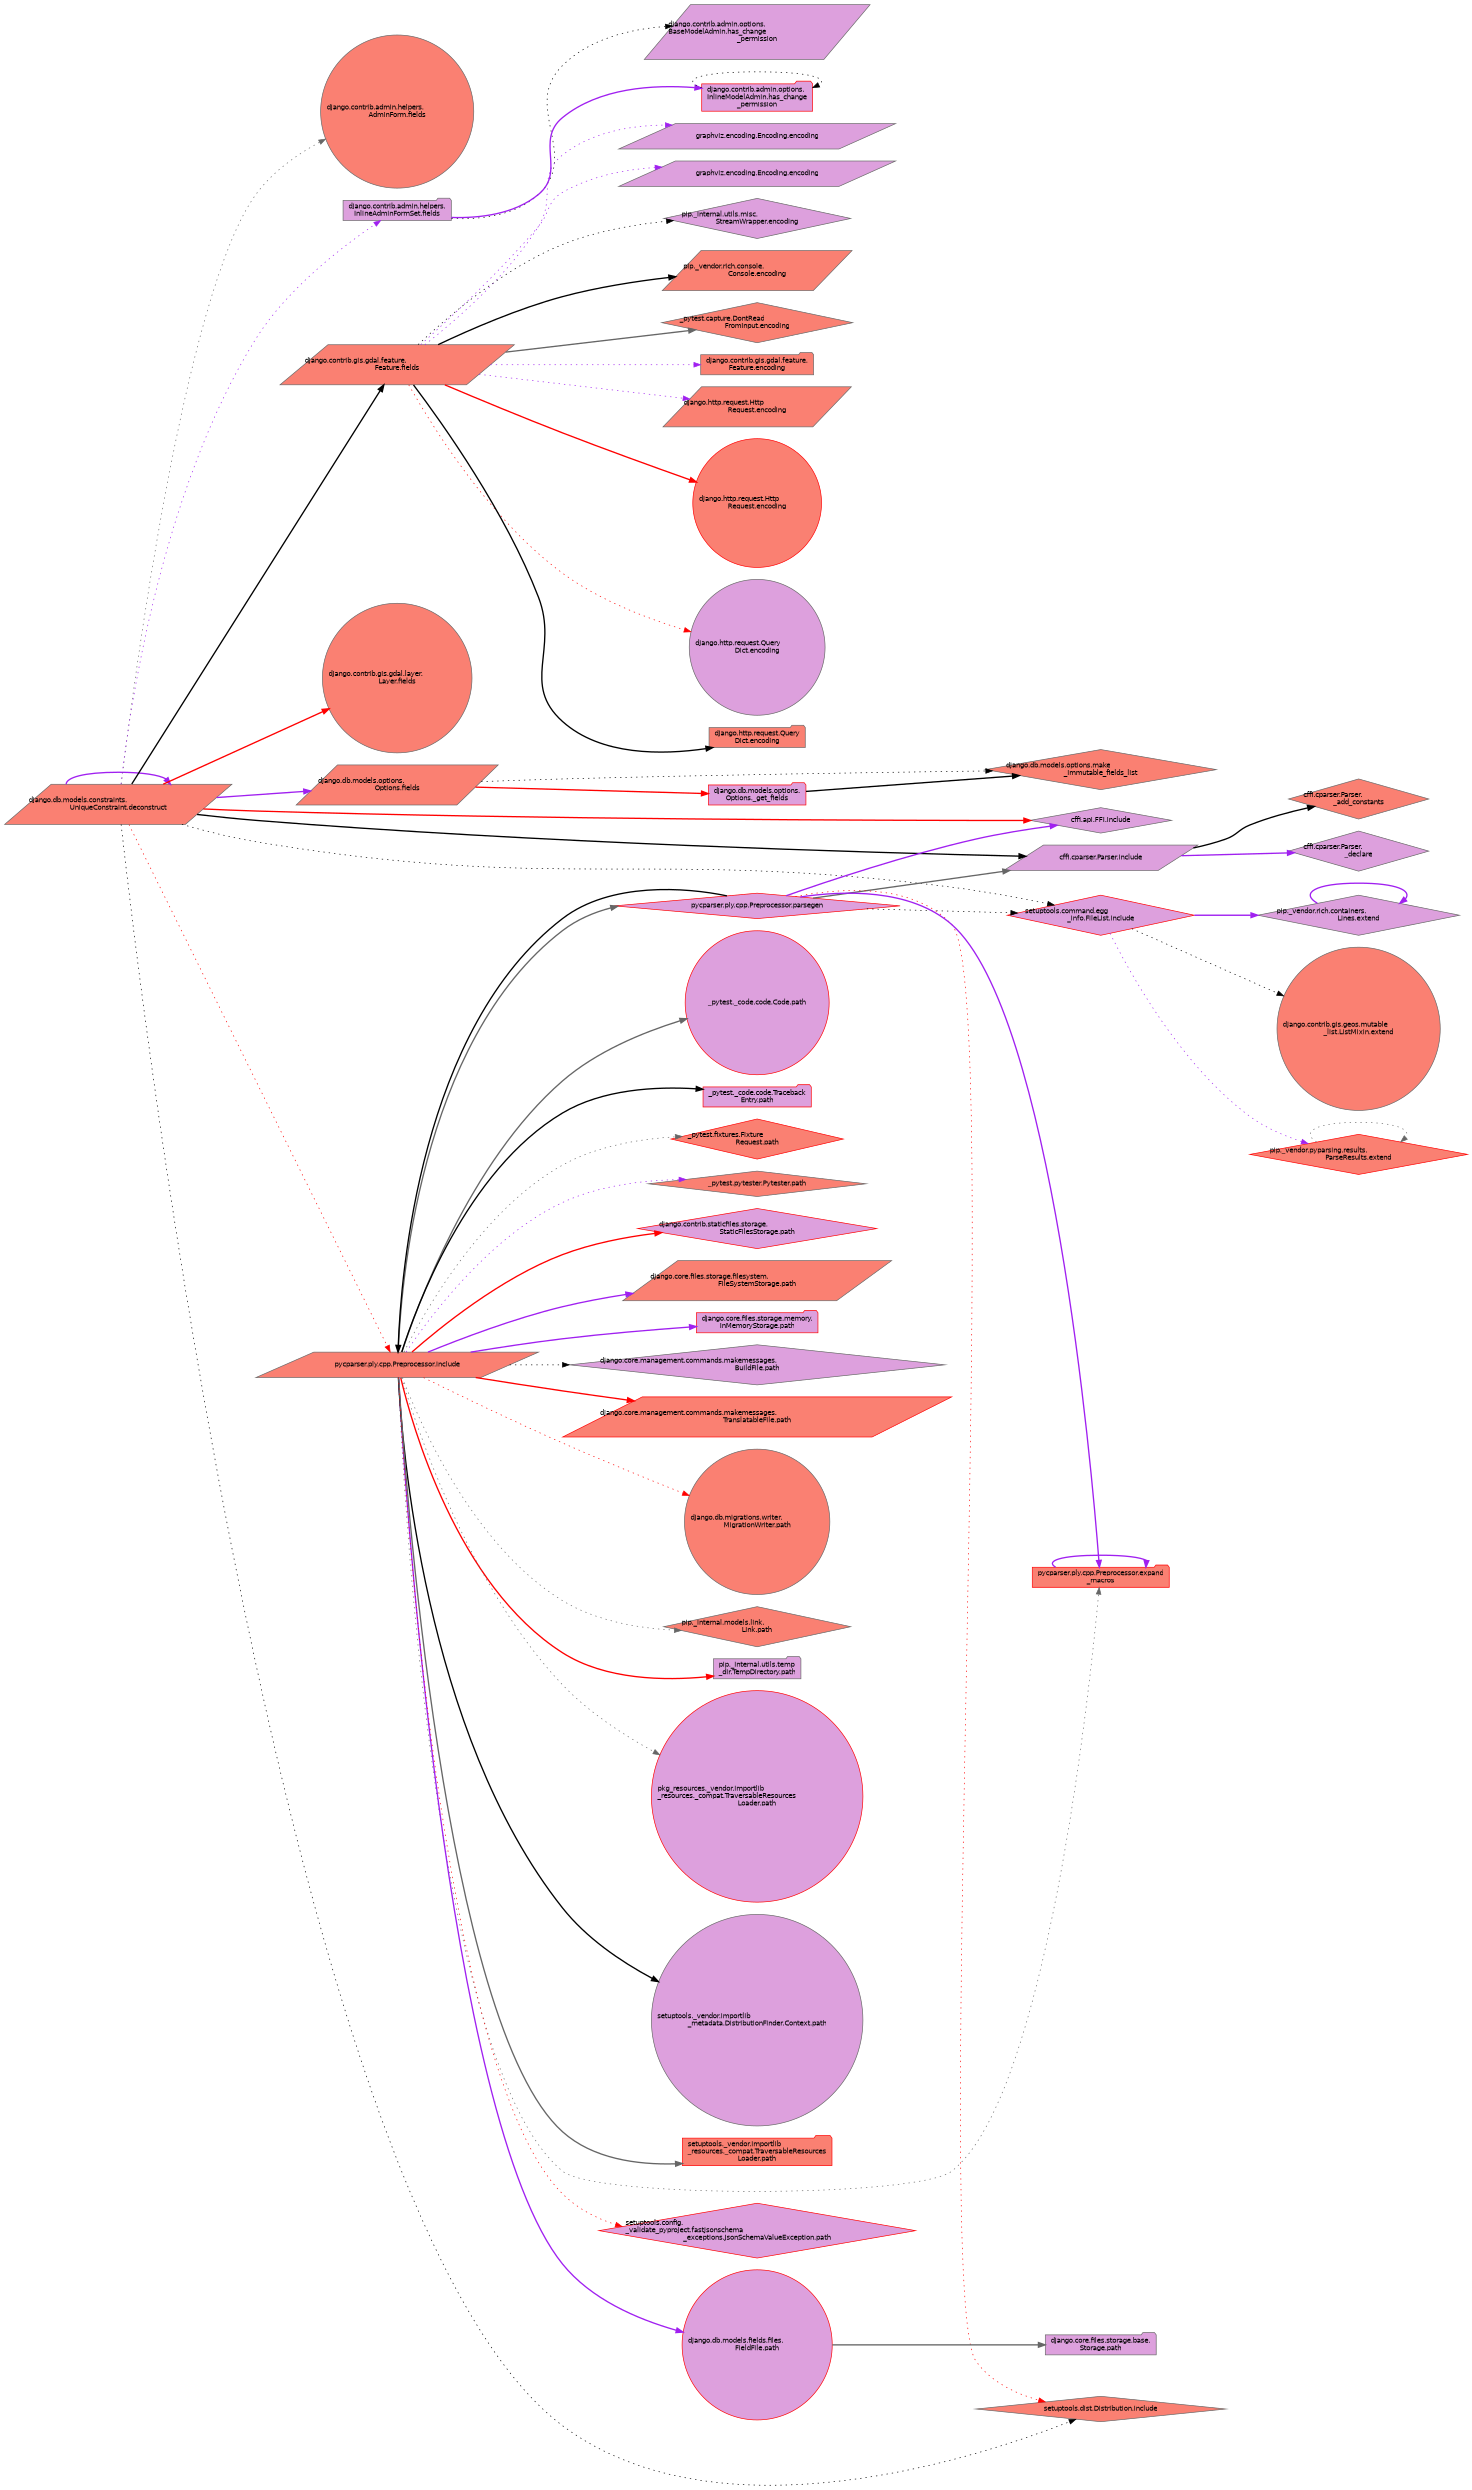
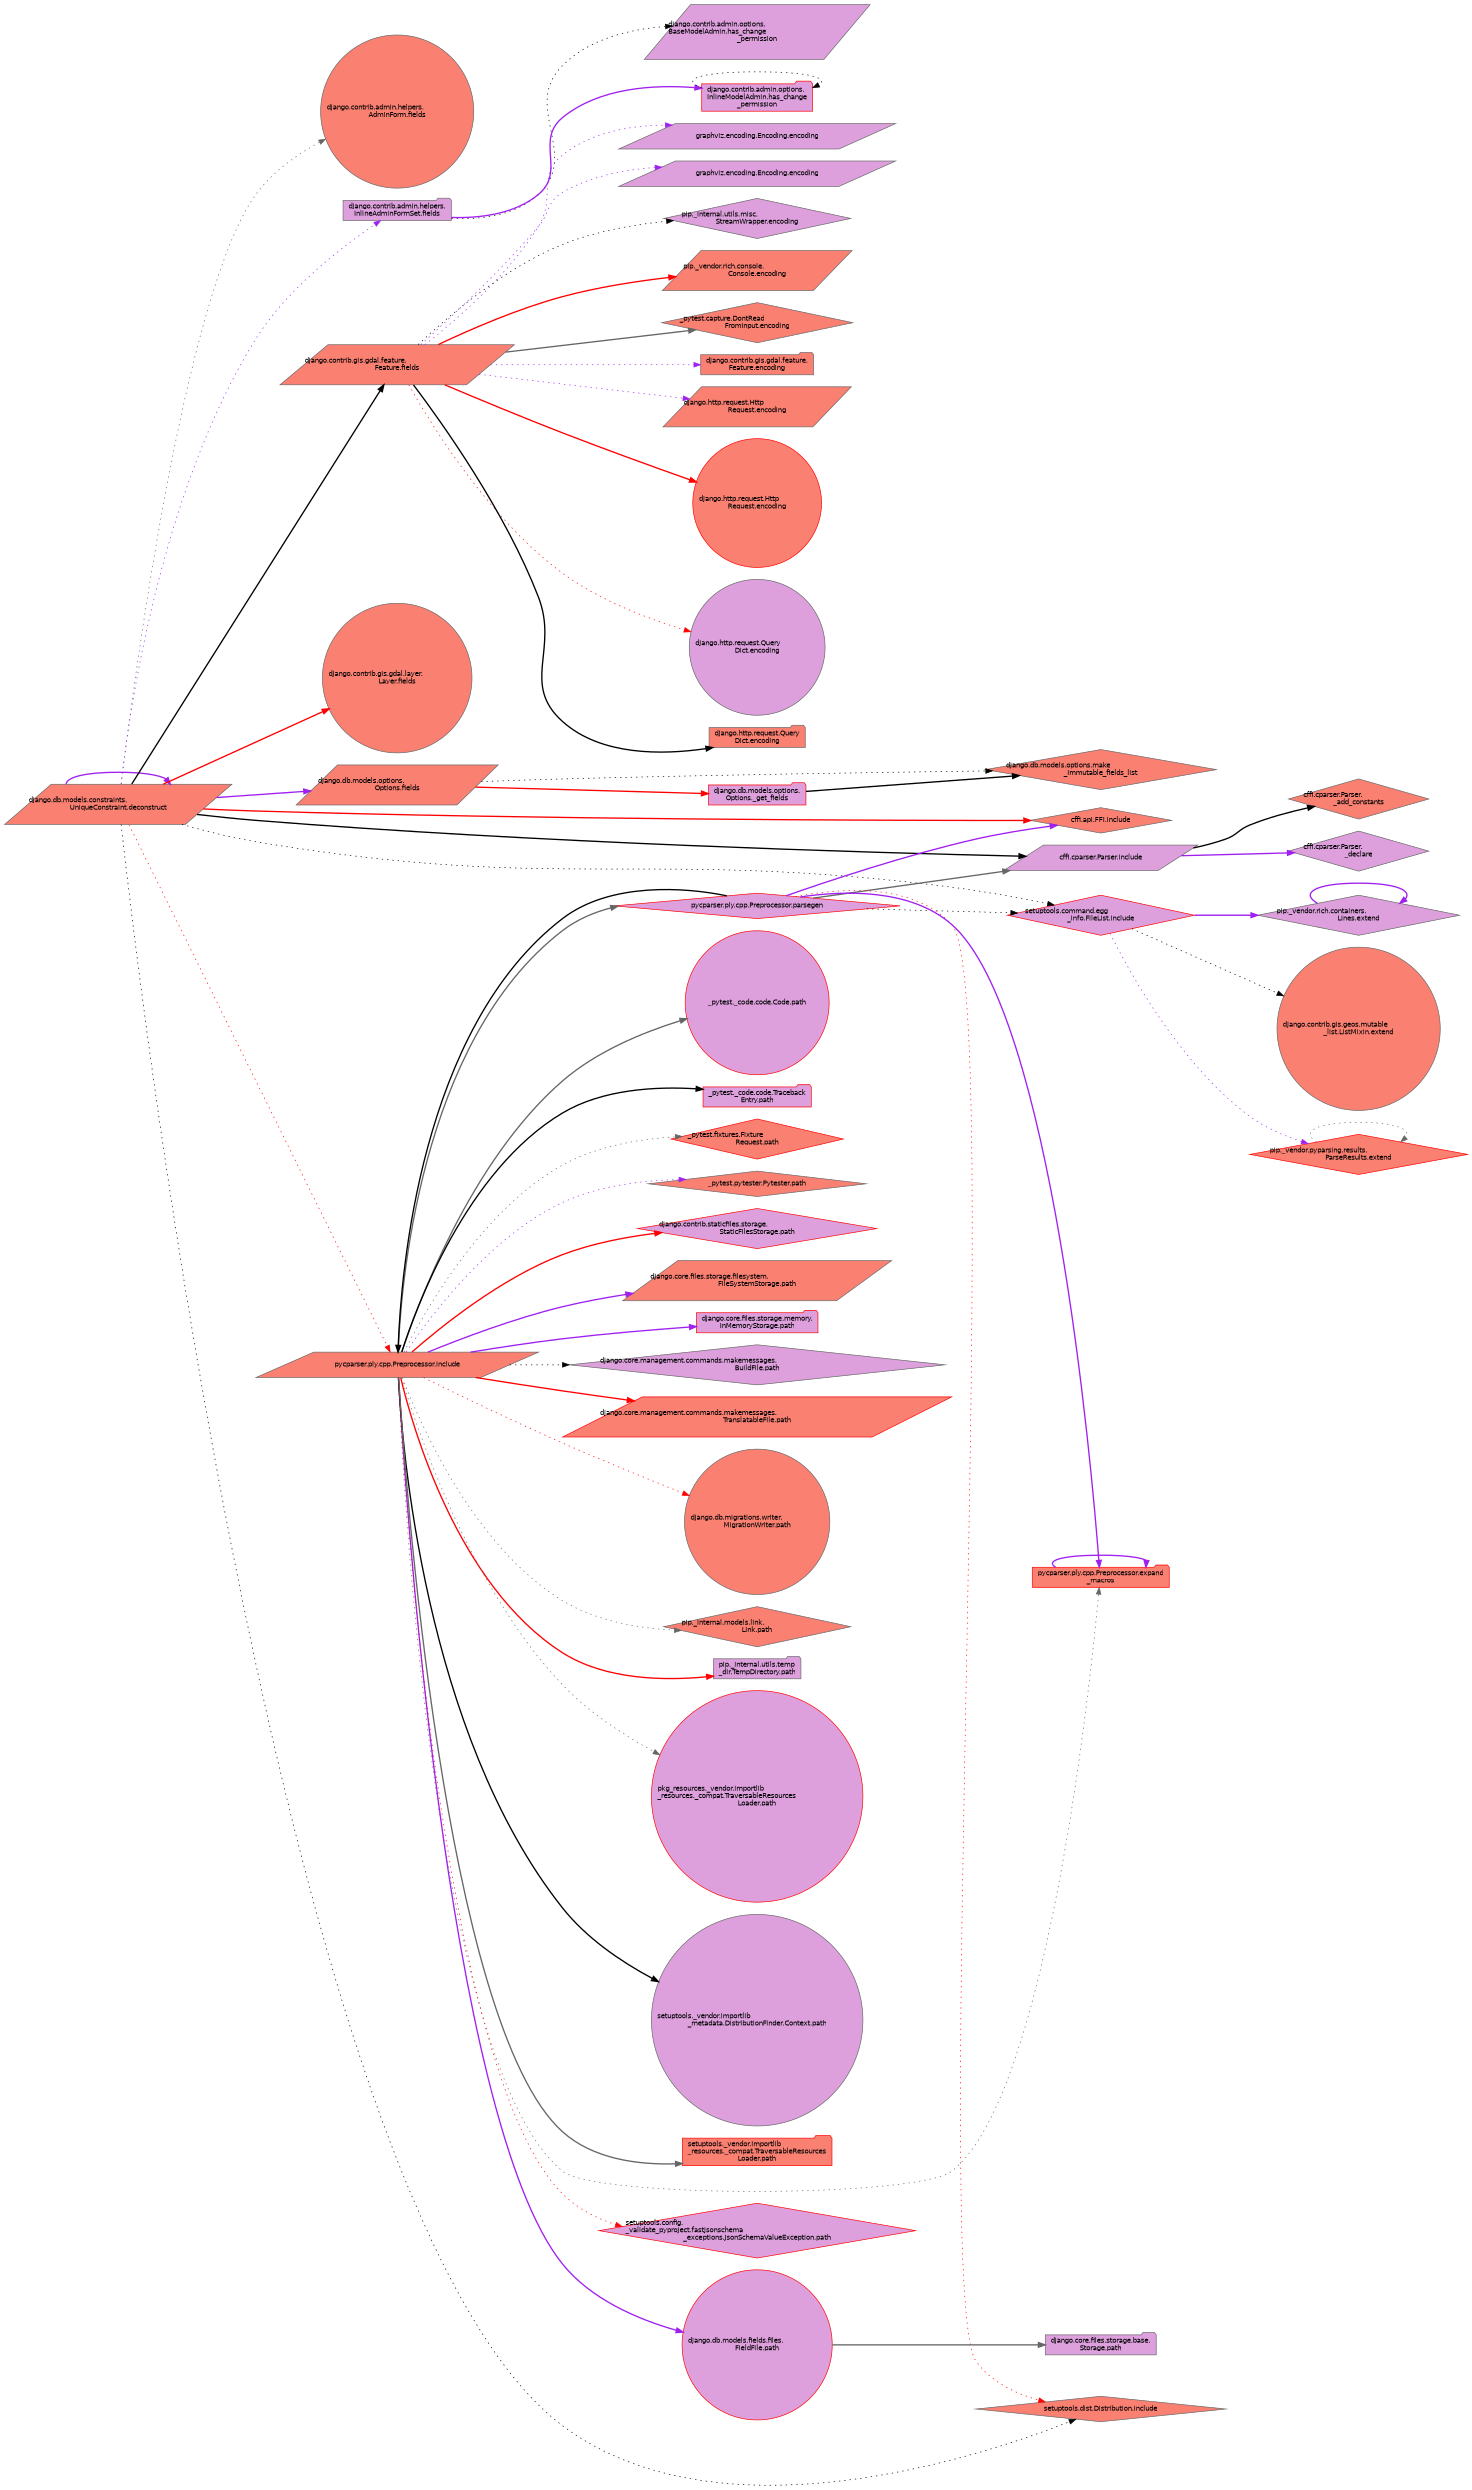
(550, 300) -> (550, 300)
(1101, 820) -> (1101, 820)
